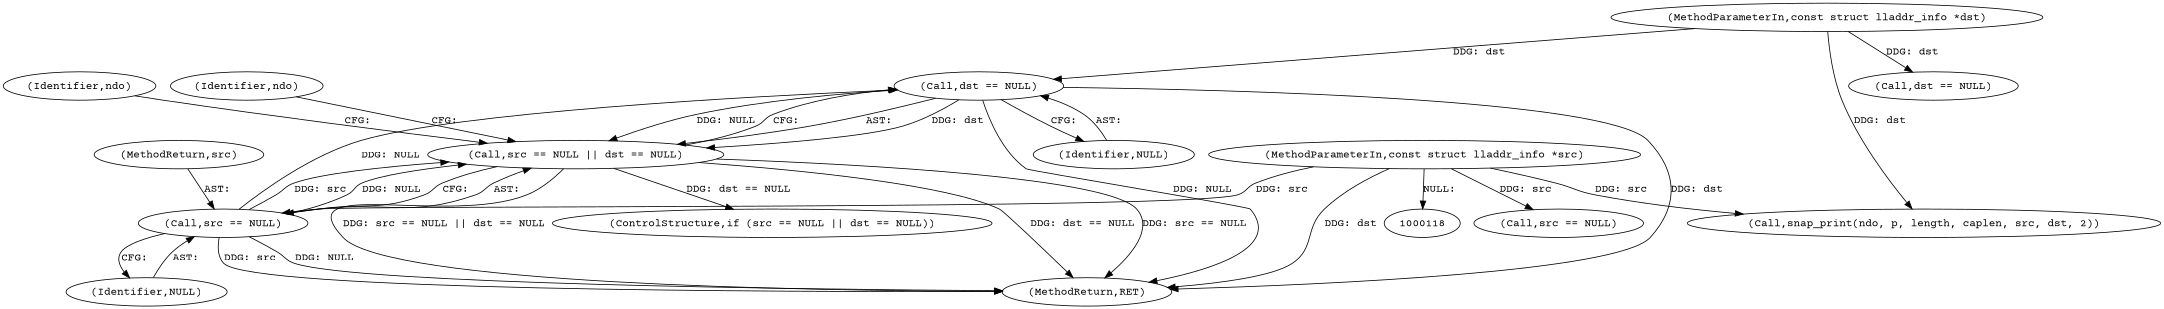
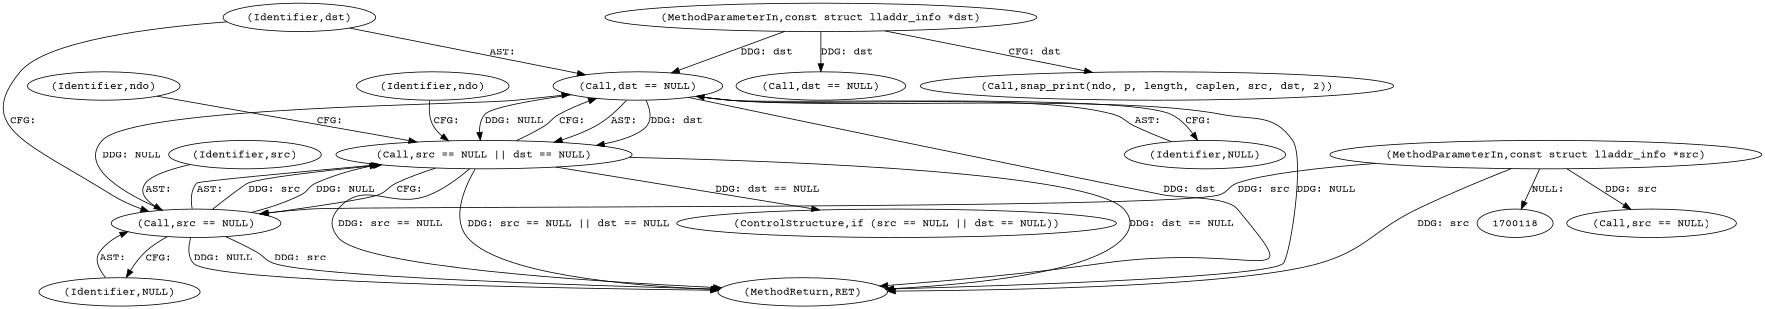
none -> (299, 17)
(1880, 120) -> (1035, 52)
(179, 155) -> (245, 155)
(1611, 198) -> none
(1351, 223) -> (1444, 223)
(1422, 223) -> (1515, 223)
